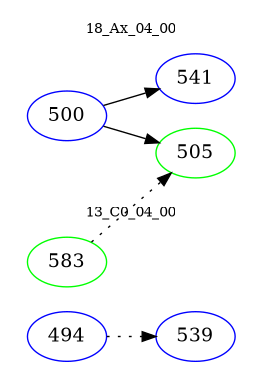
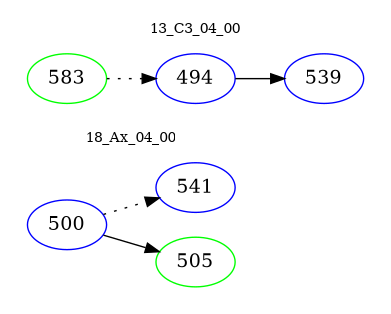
(125, 99) -> (125, 208)
(126, 212) -> (124, 79)
(131, 213) -> (196, 30)
(124, 337) -> (253, 79)
